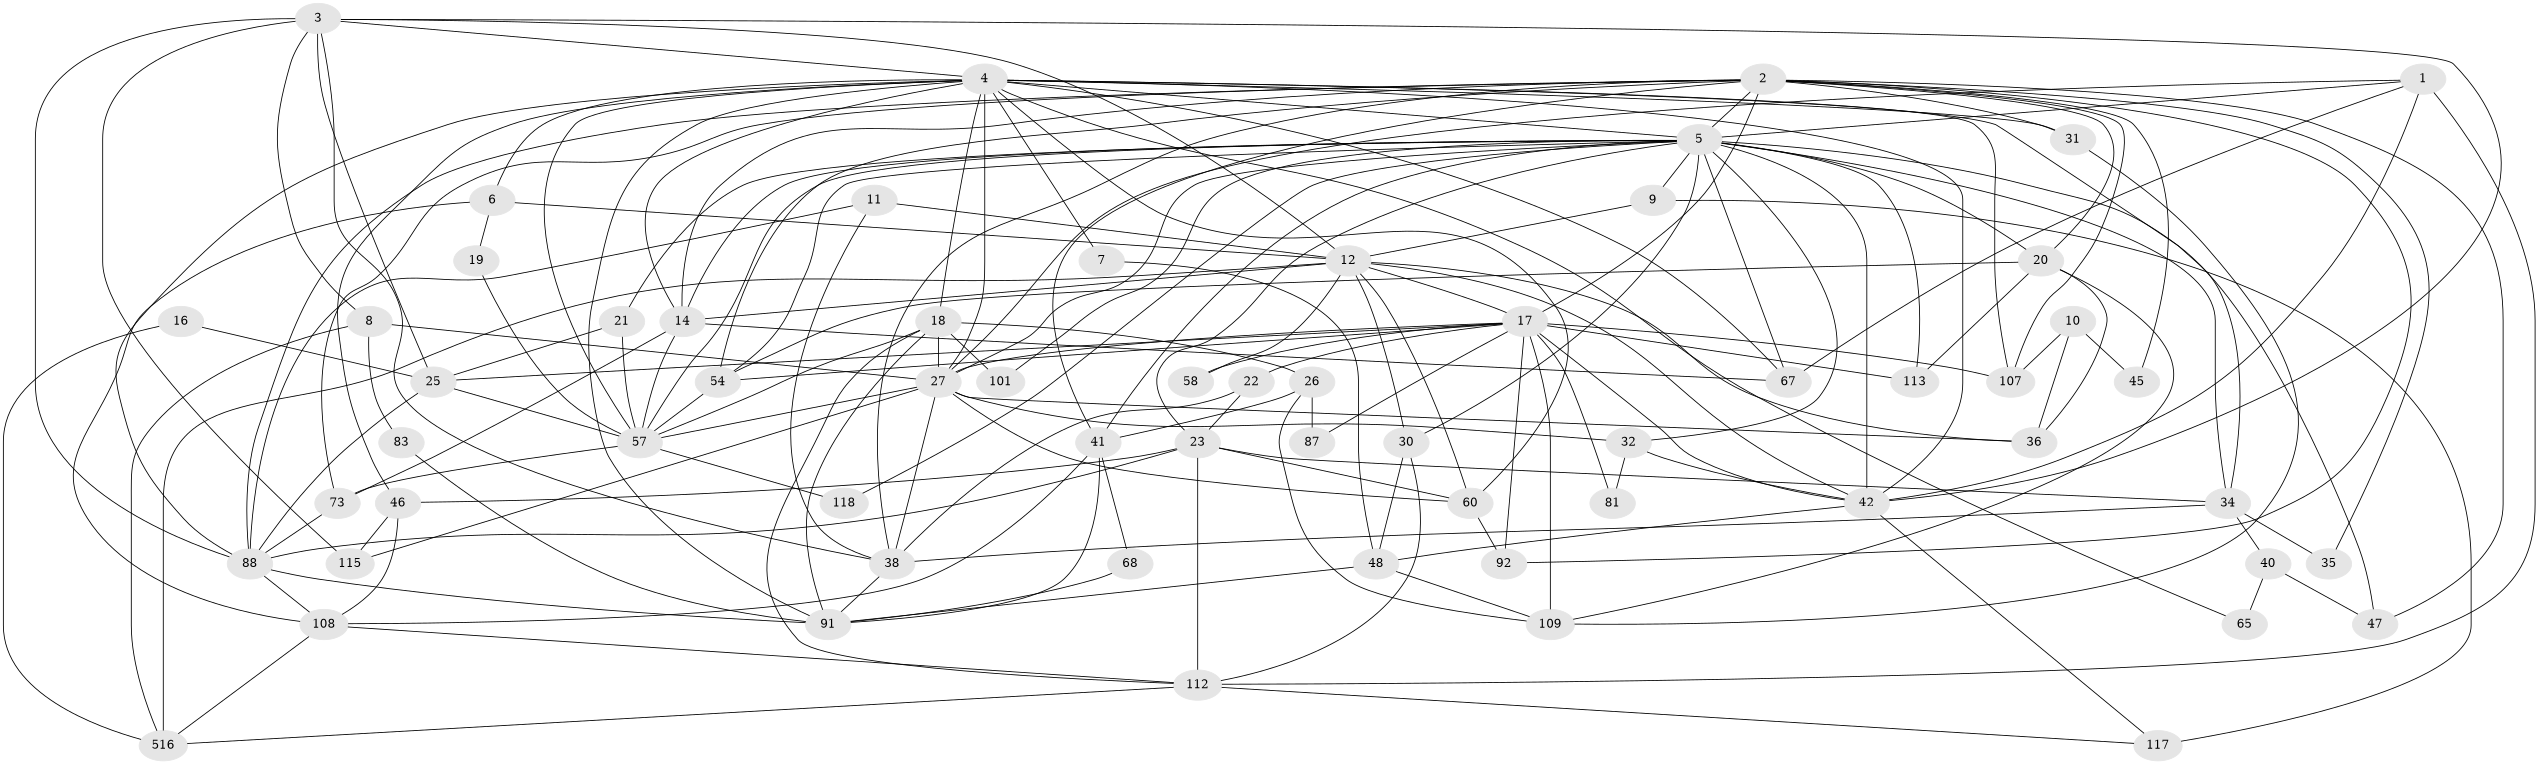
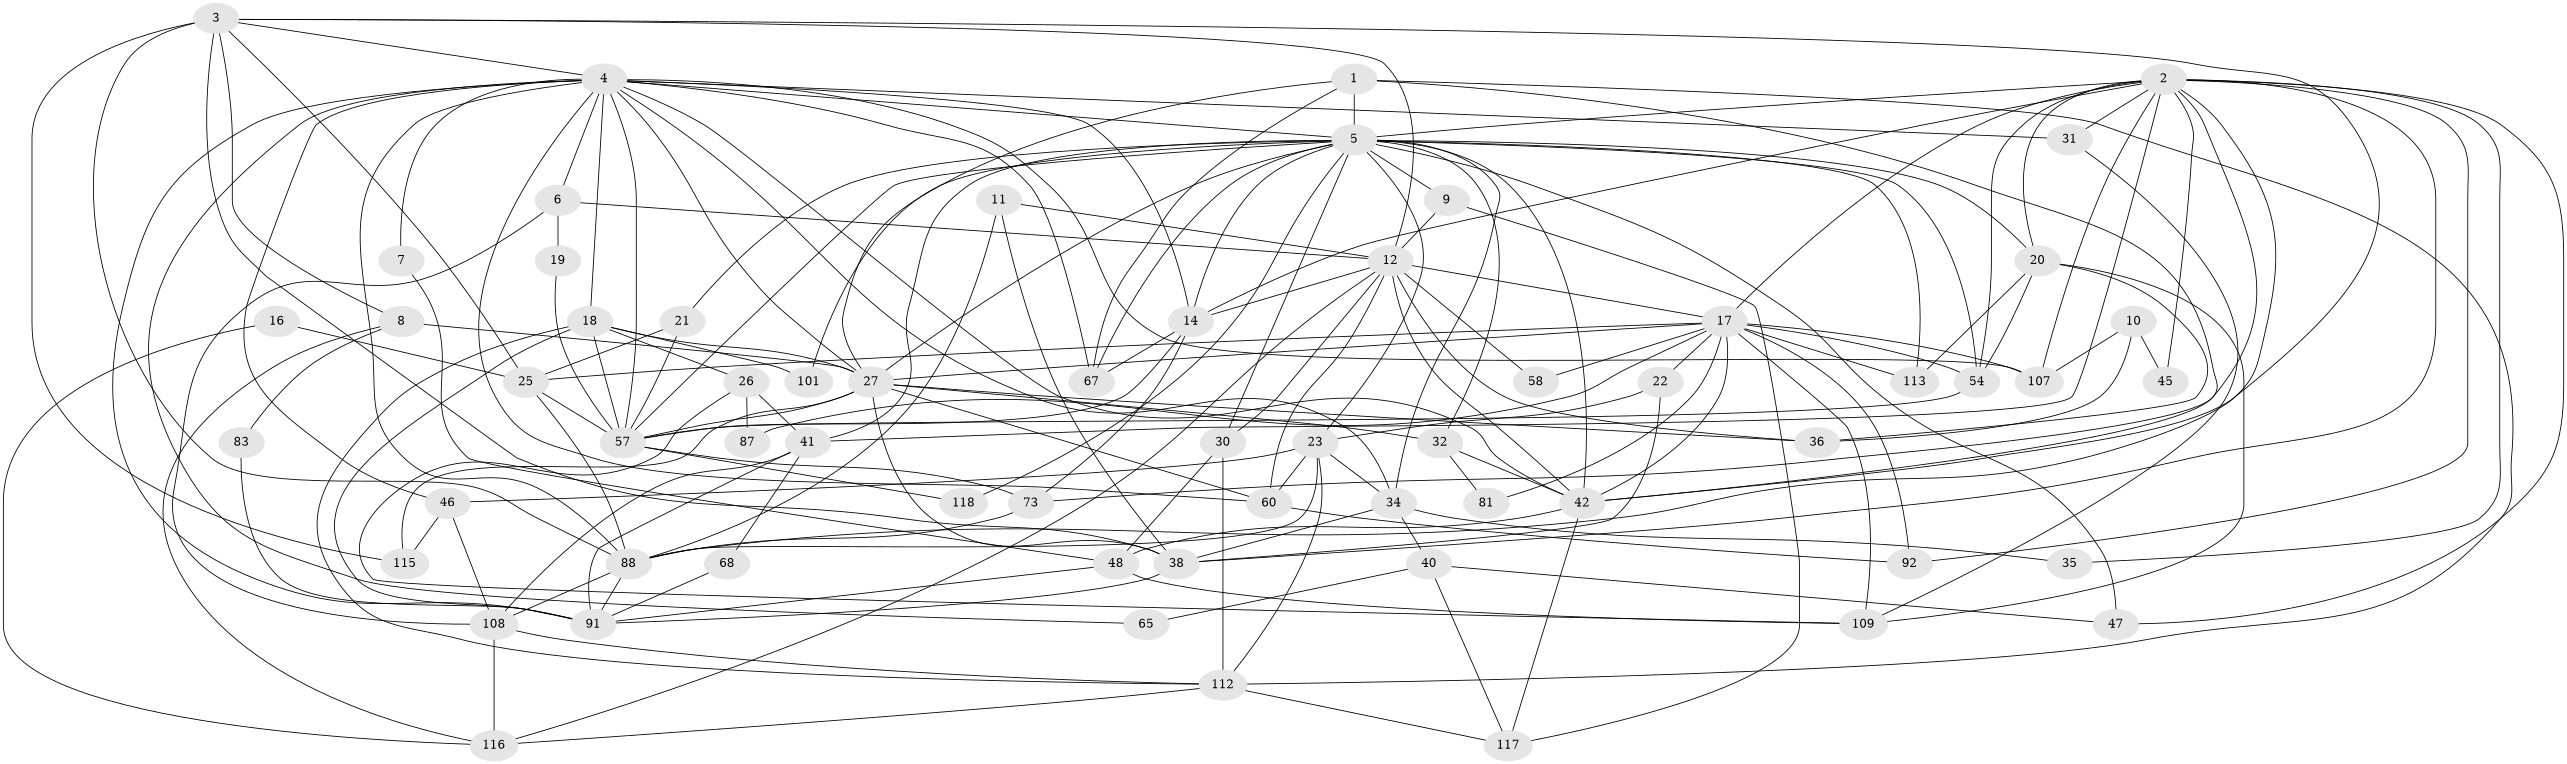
none -> (1469, 655)
(163, 746) -> (494, 746)
